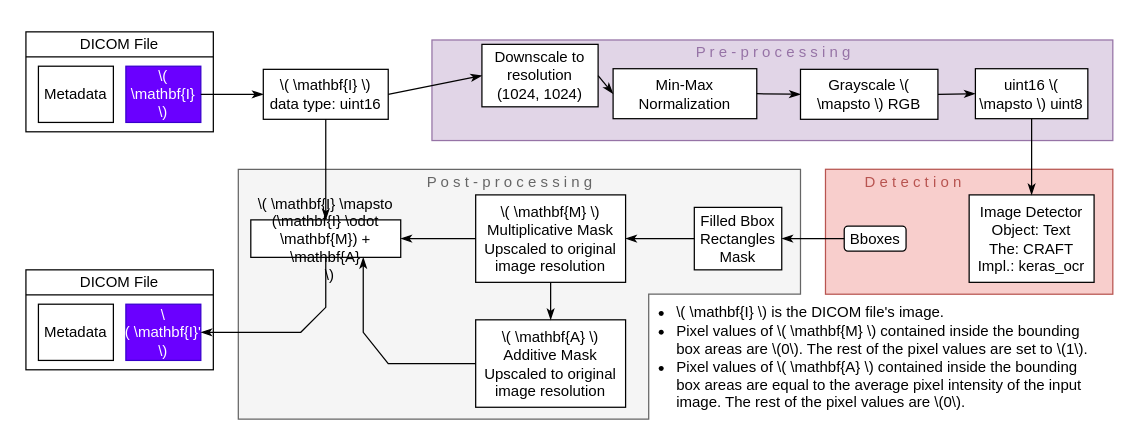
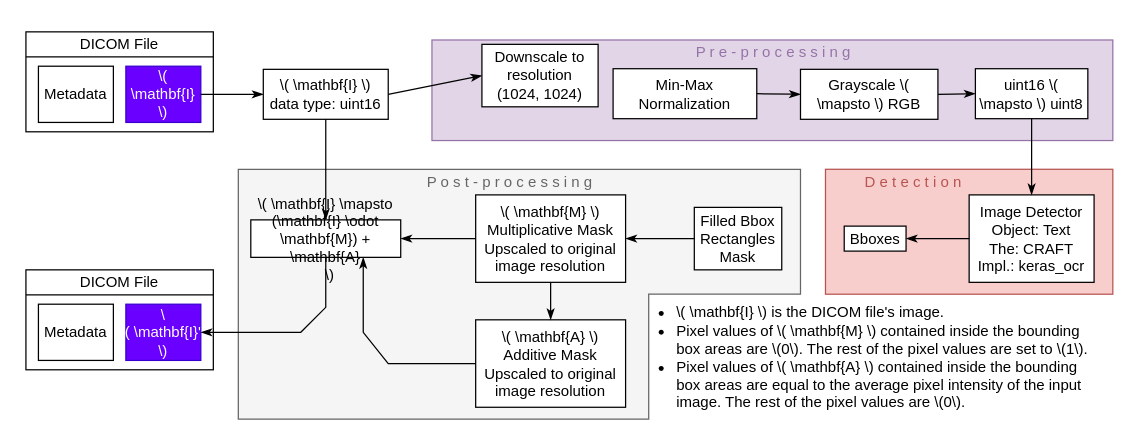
(603, 81) -> none
(817, 239) -> none
(875, 239) -> (875, 239)
none -> (942, 239)
